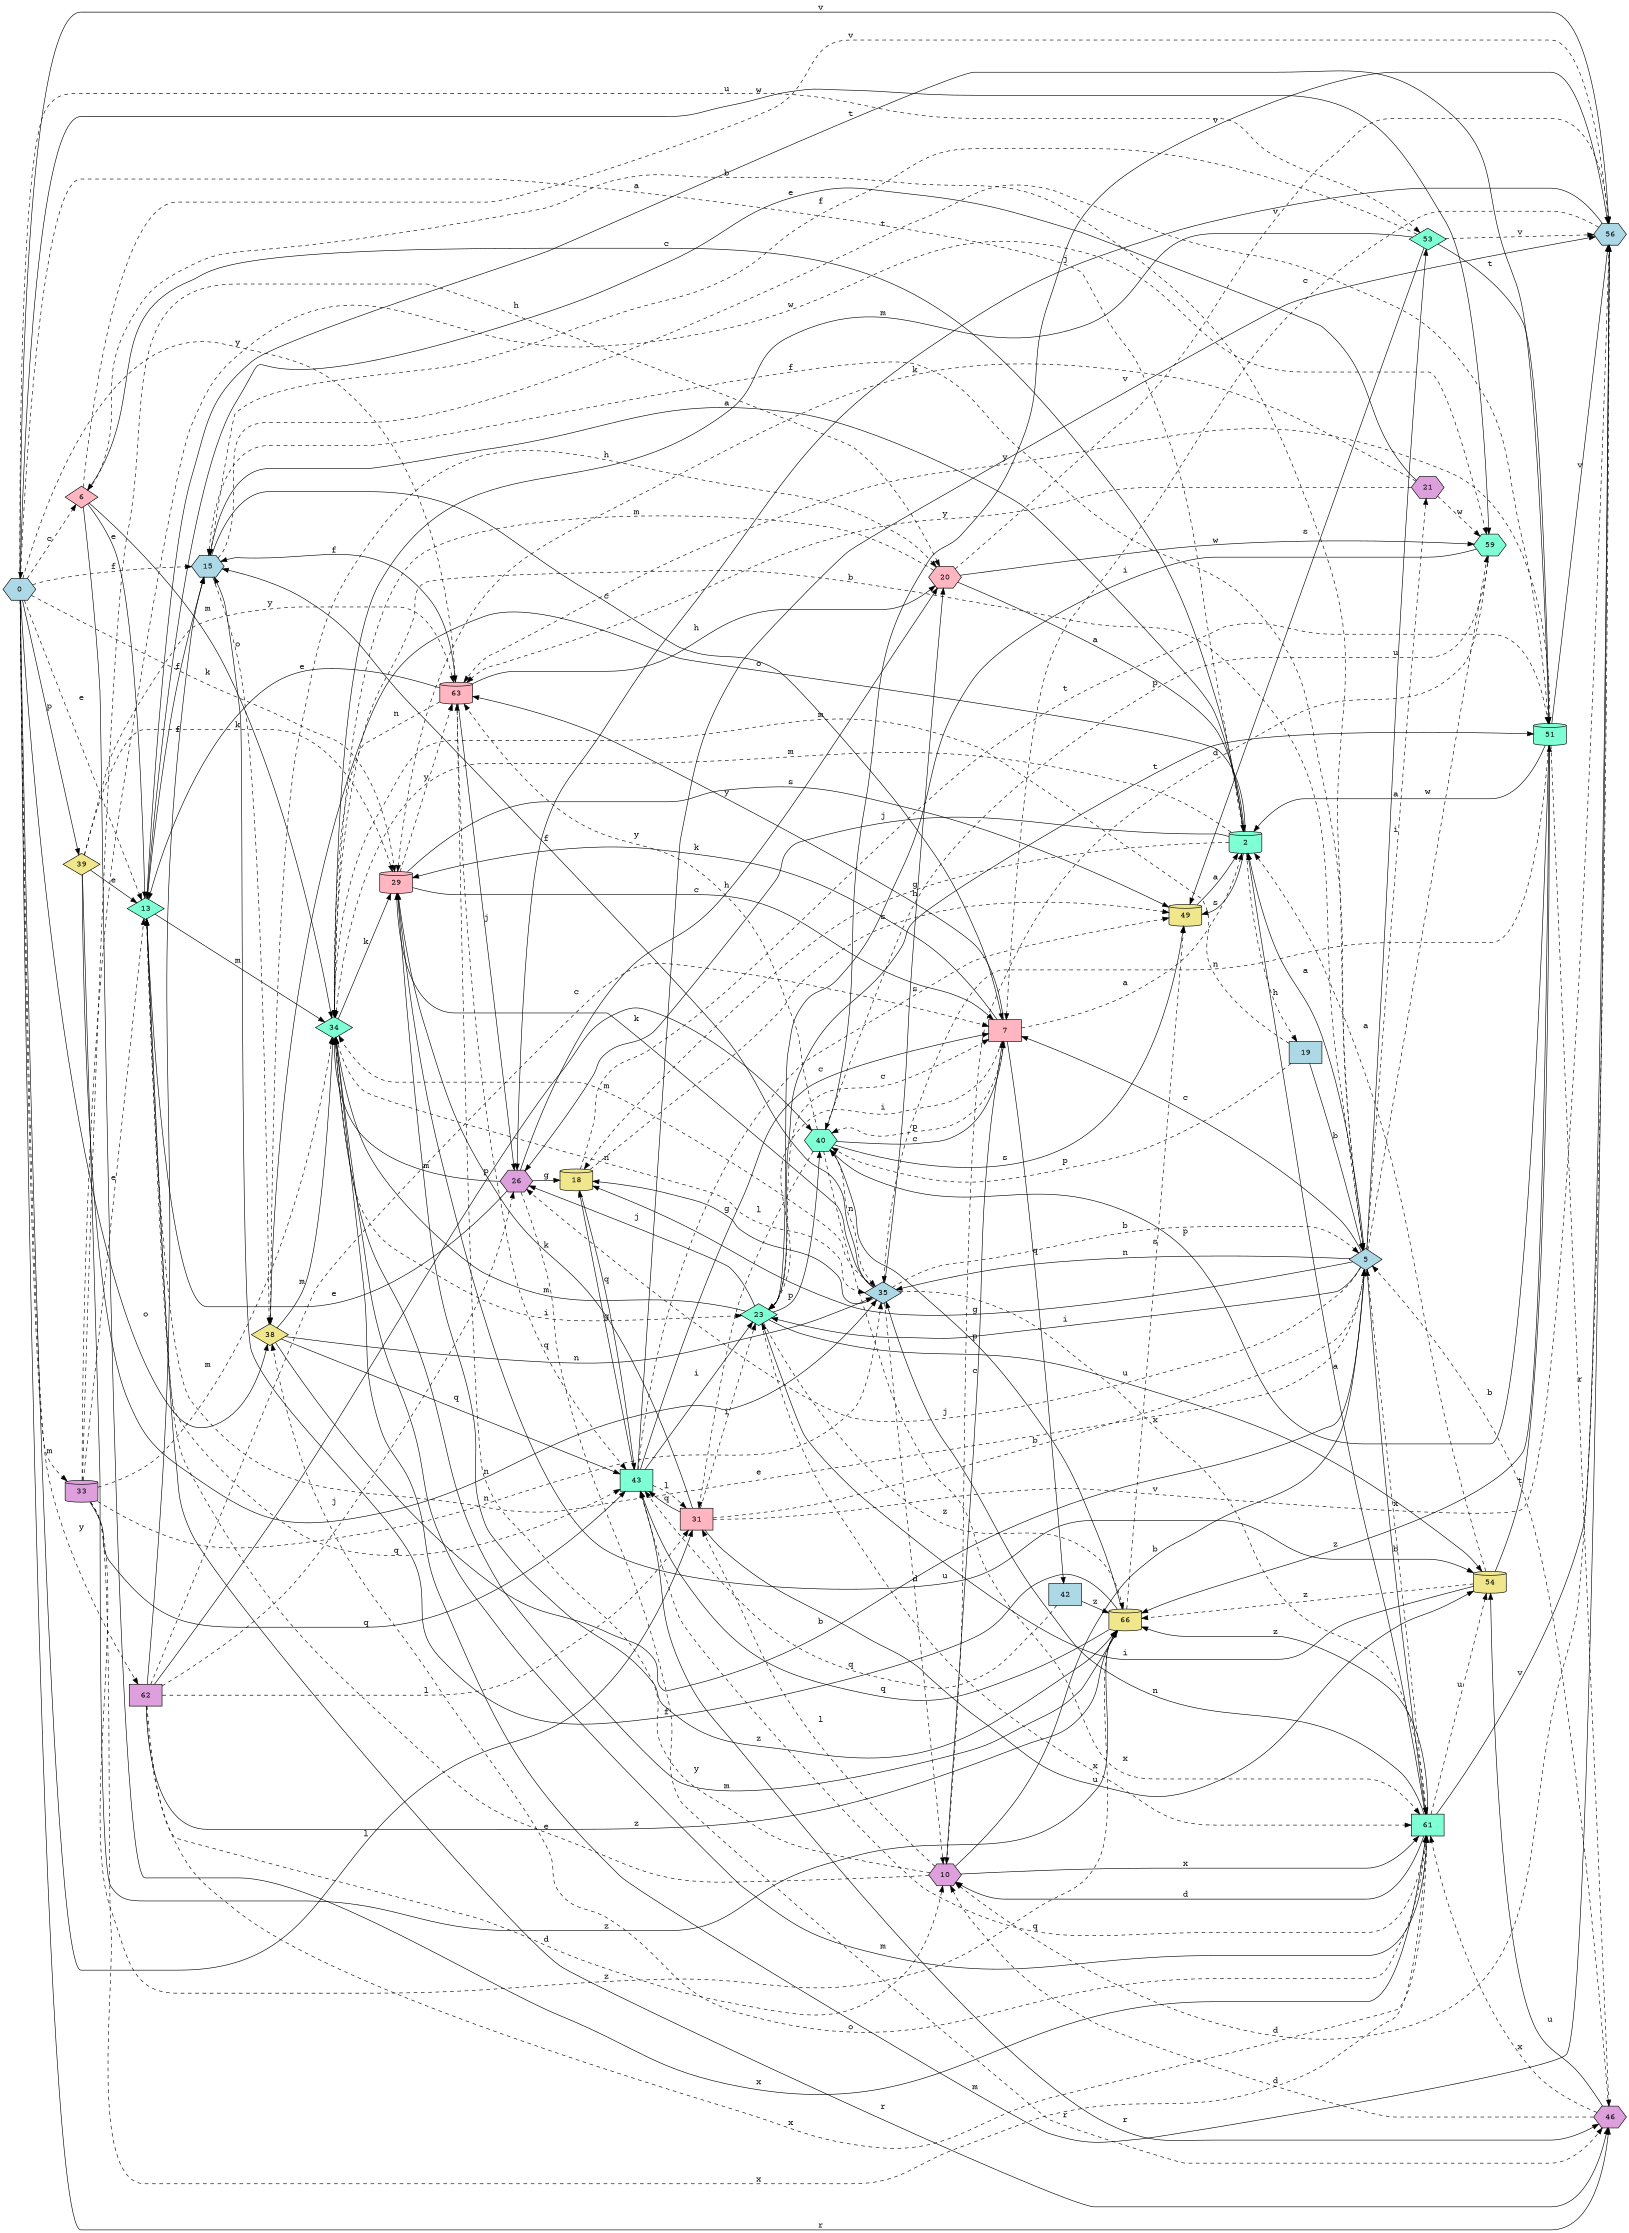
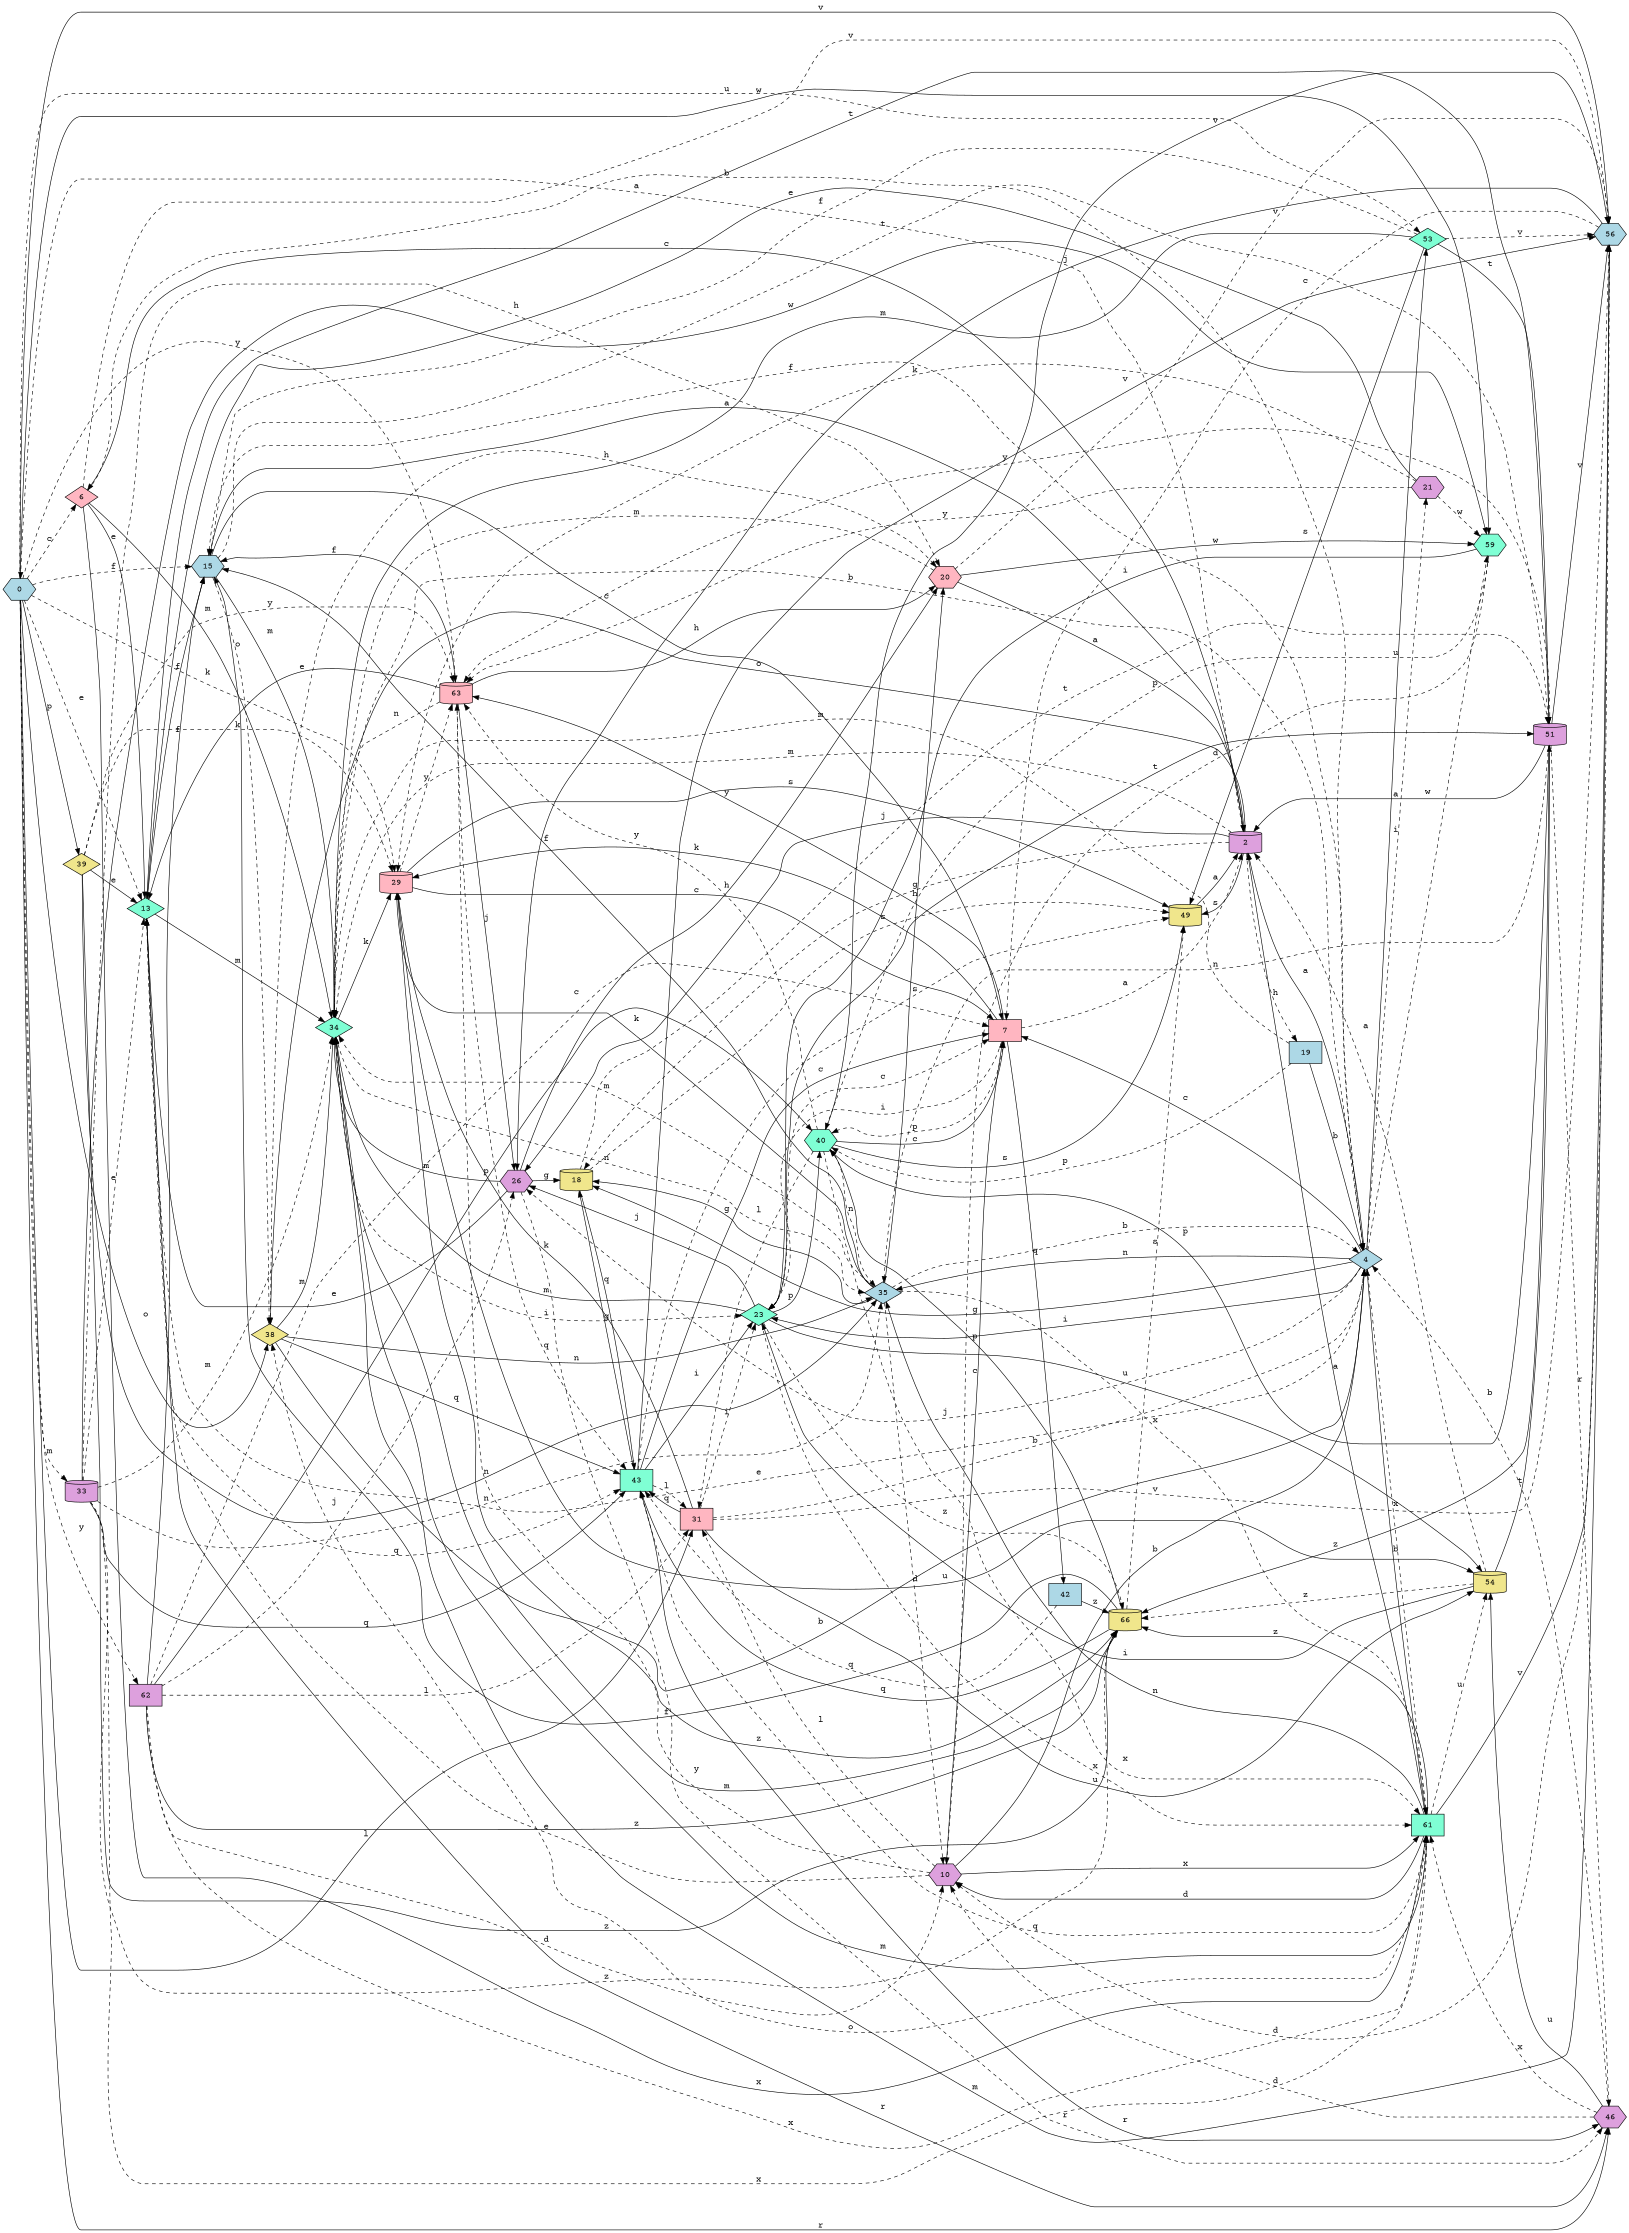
(365, 306) -> (365, 306)
(1550, 734) -> (1550, 734)
none -> (313, 783)
(1245, 842) -> (1245, 842)
(1366, 1259) -> (1366, 1259)
